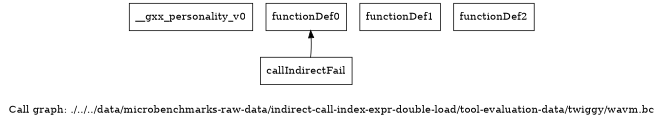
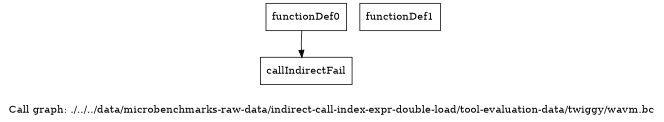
(191, 17) -> none
(494, 17) -> none
(311, 48) -> (301, 40)
